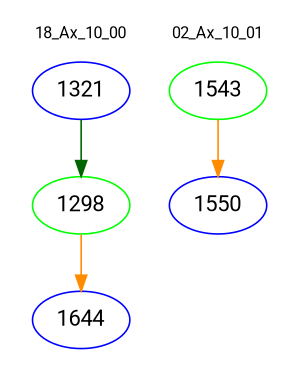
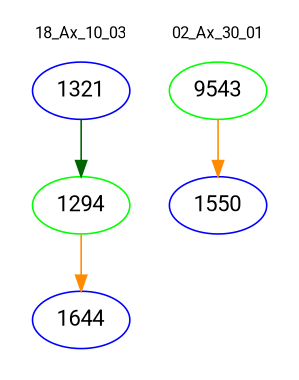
(81, 34) -> (81, 34)
(218, 34) -> (218, 34)
(218, 91) -> (218, 91)
(81, 205) -> (81, 205)
